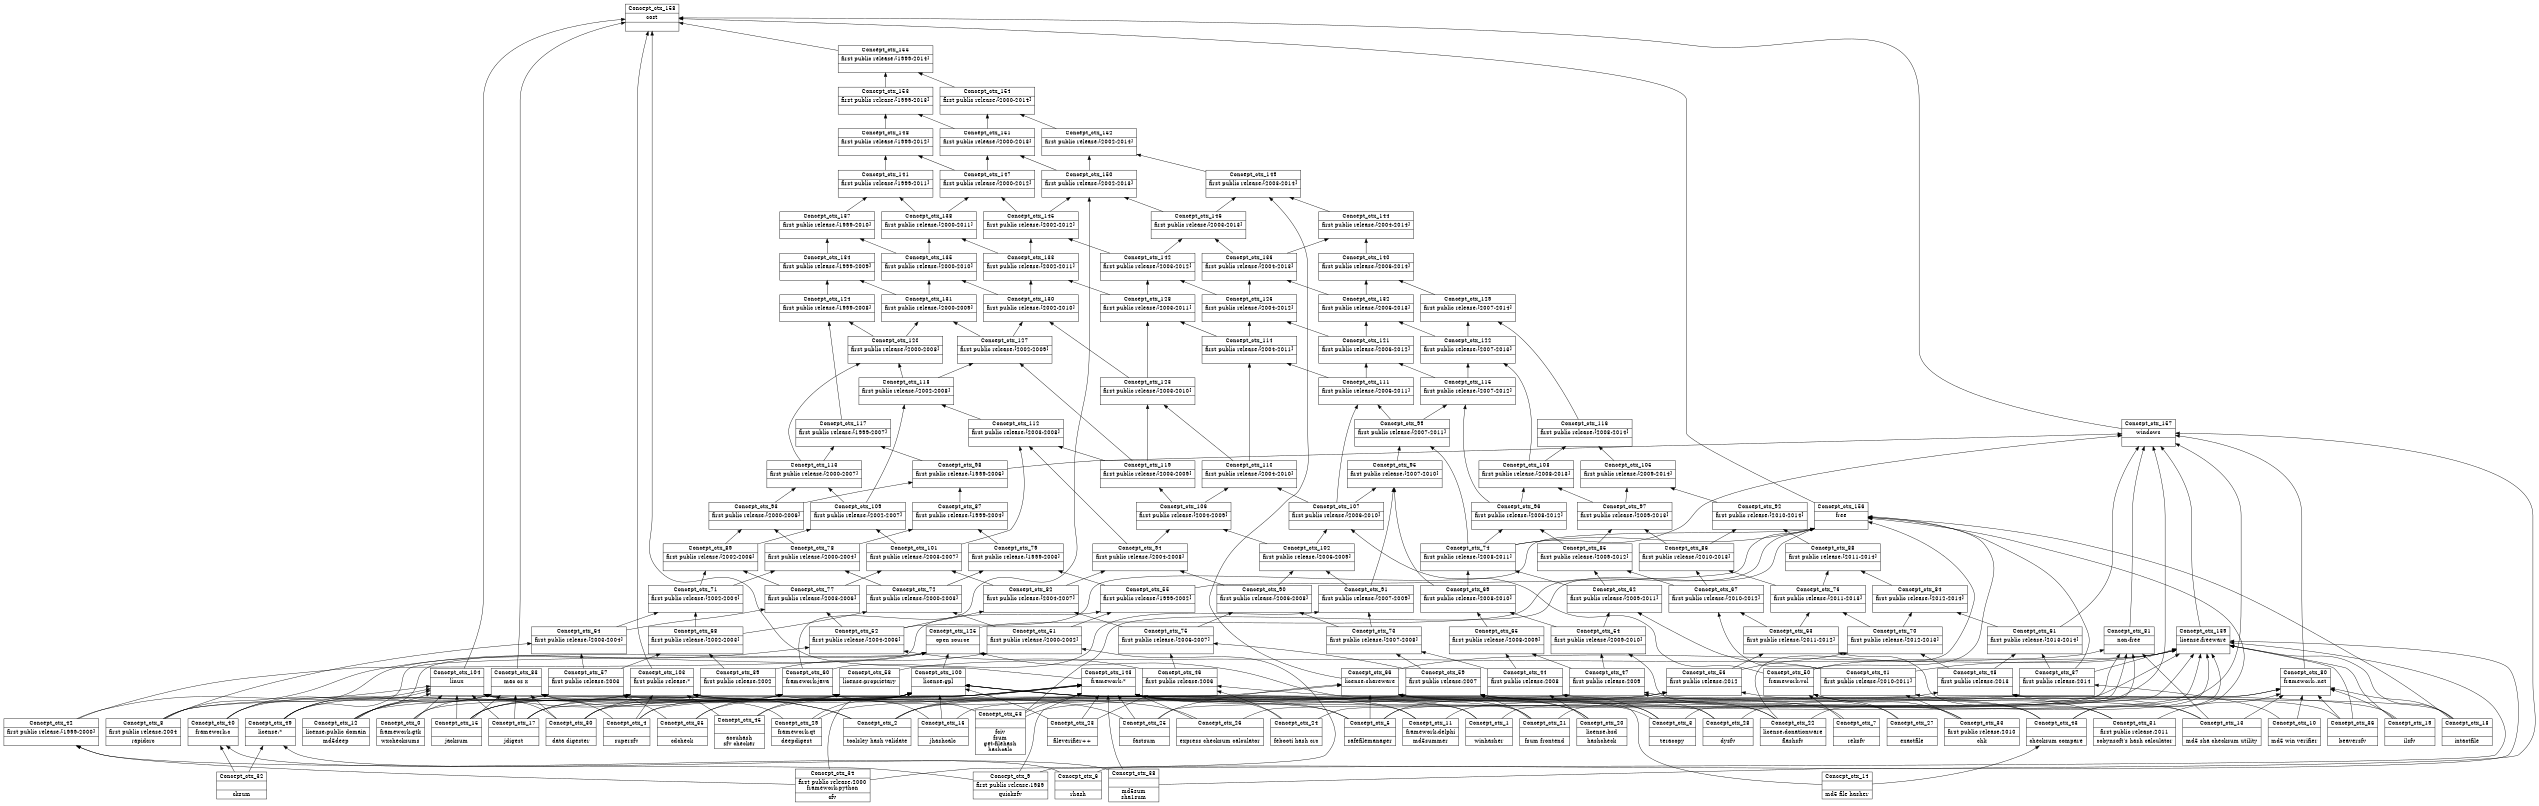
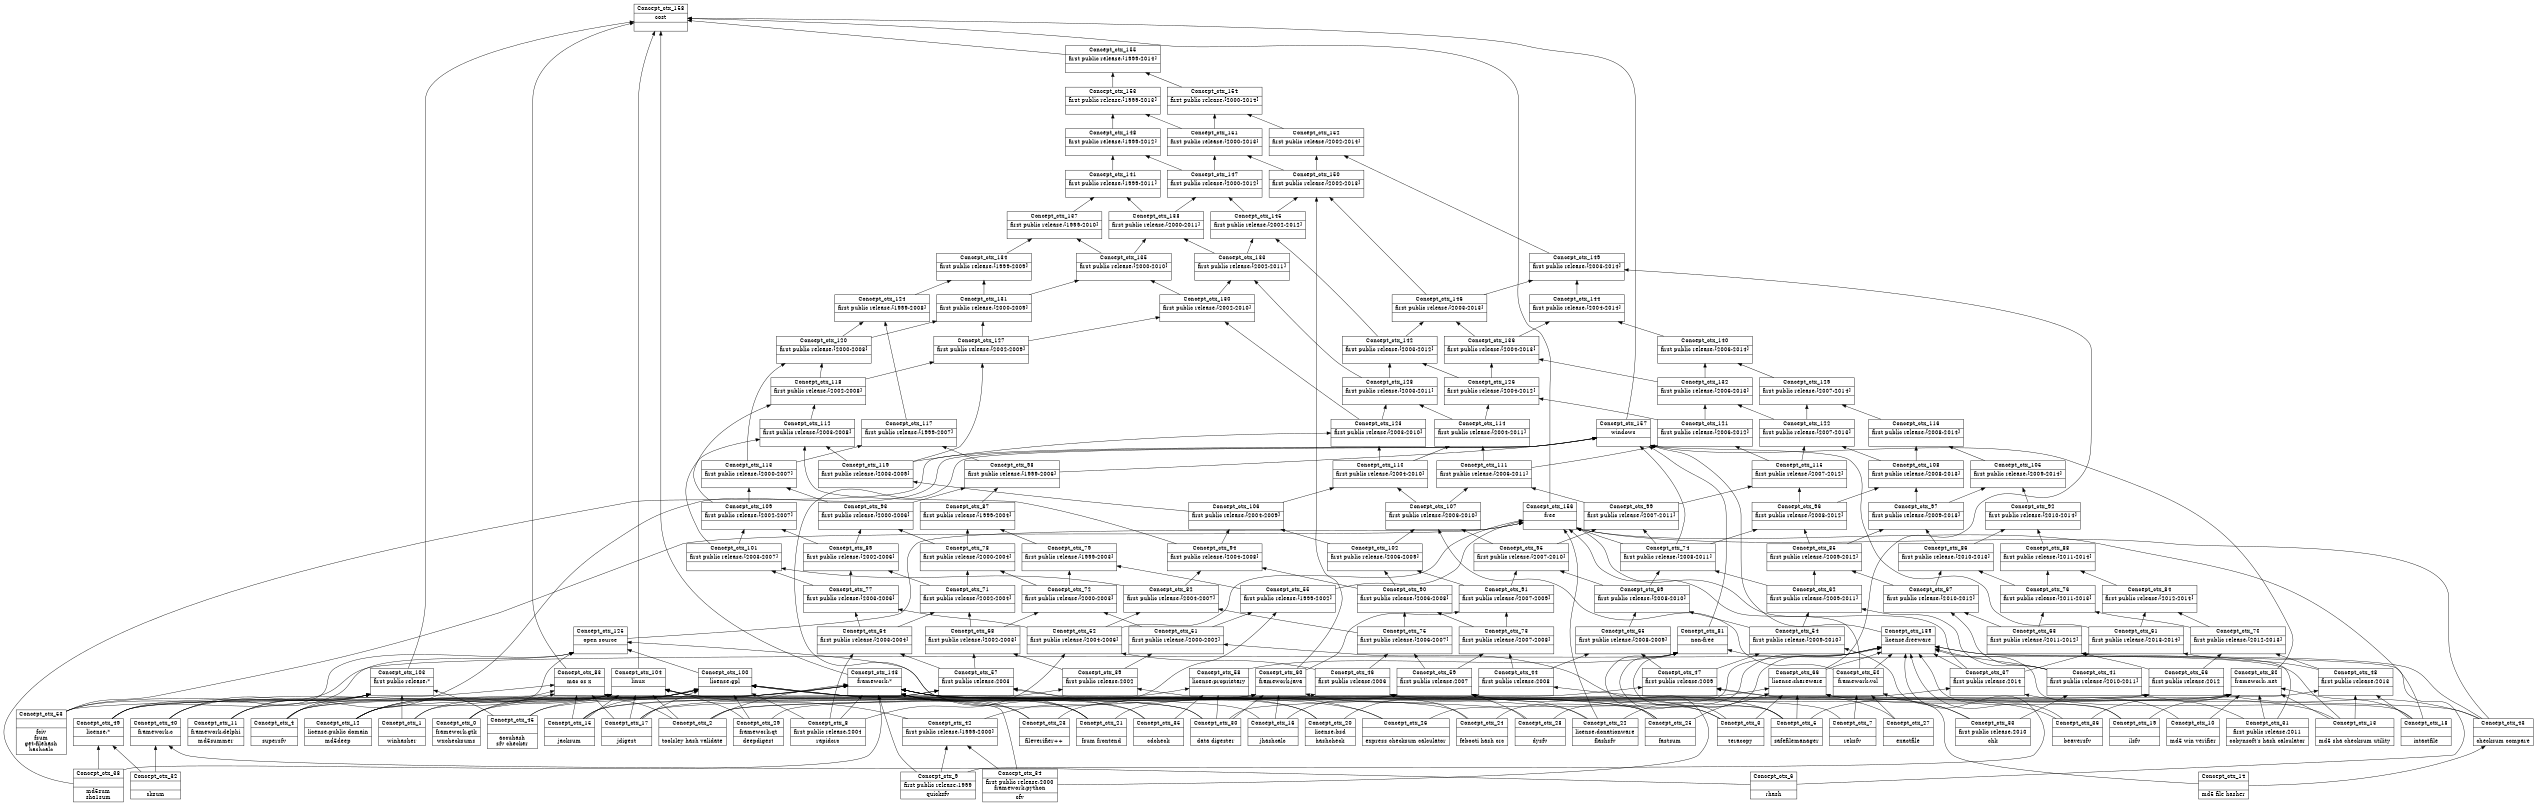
(1364, 496) -> (1476, 536)
(1010, 785) -> (938, 785)
